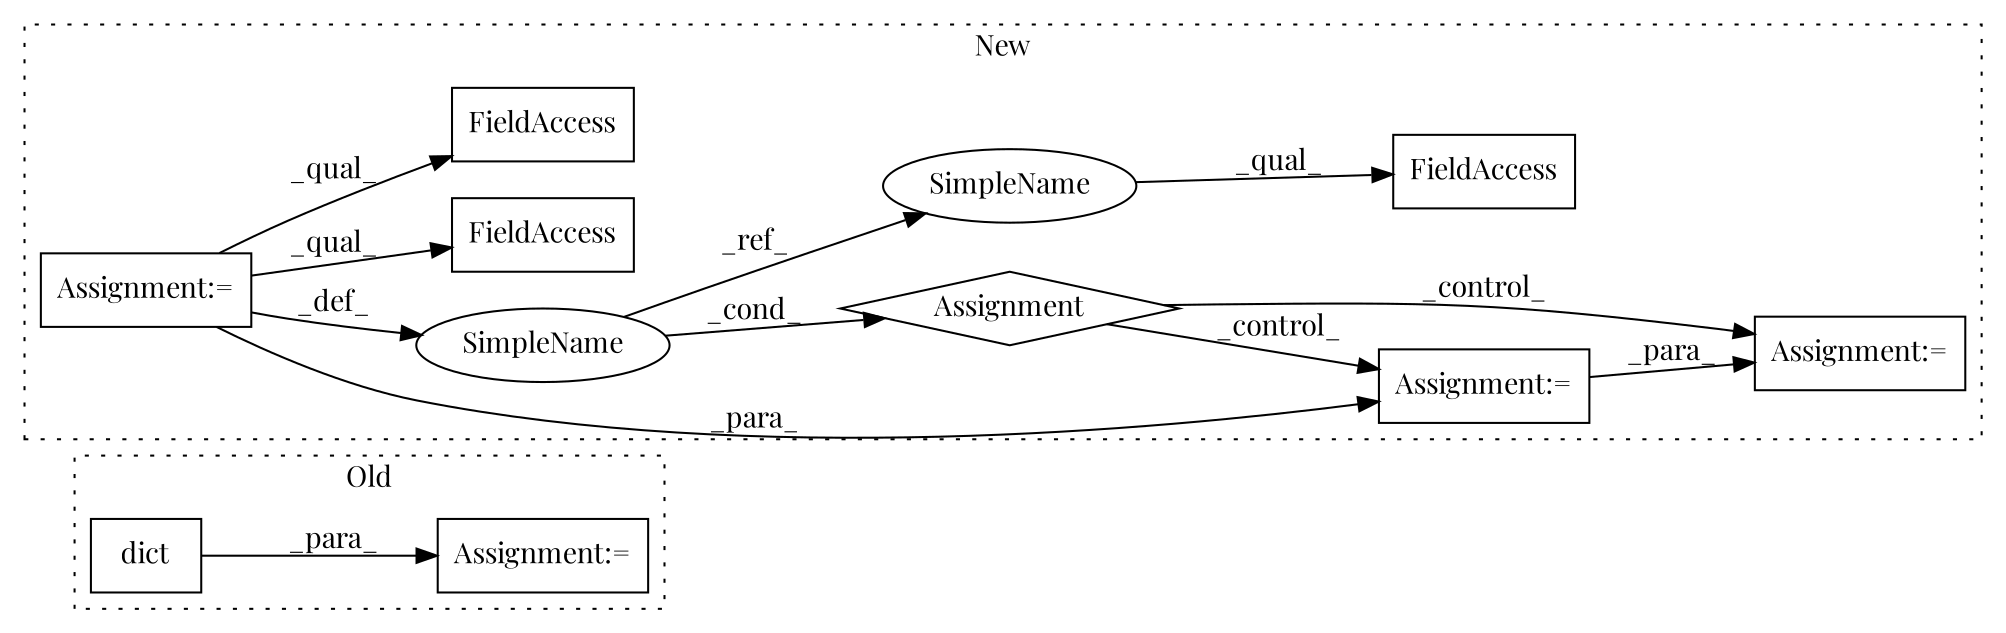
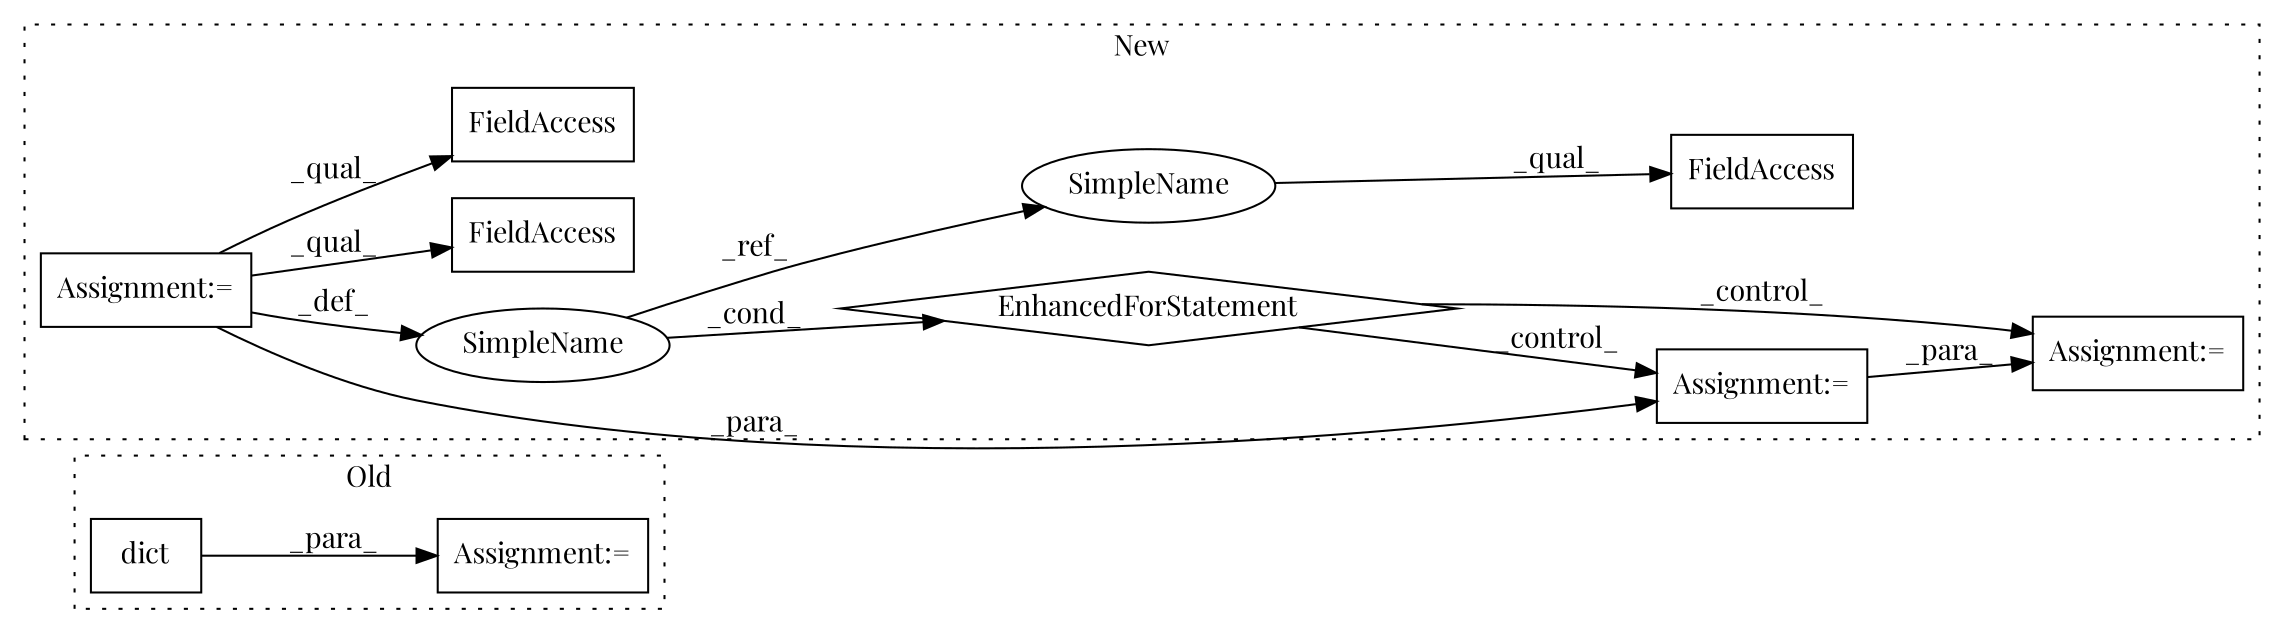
(1010, 309) -> (1149, 309)
